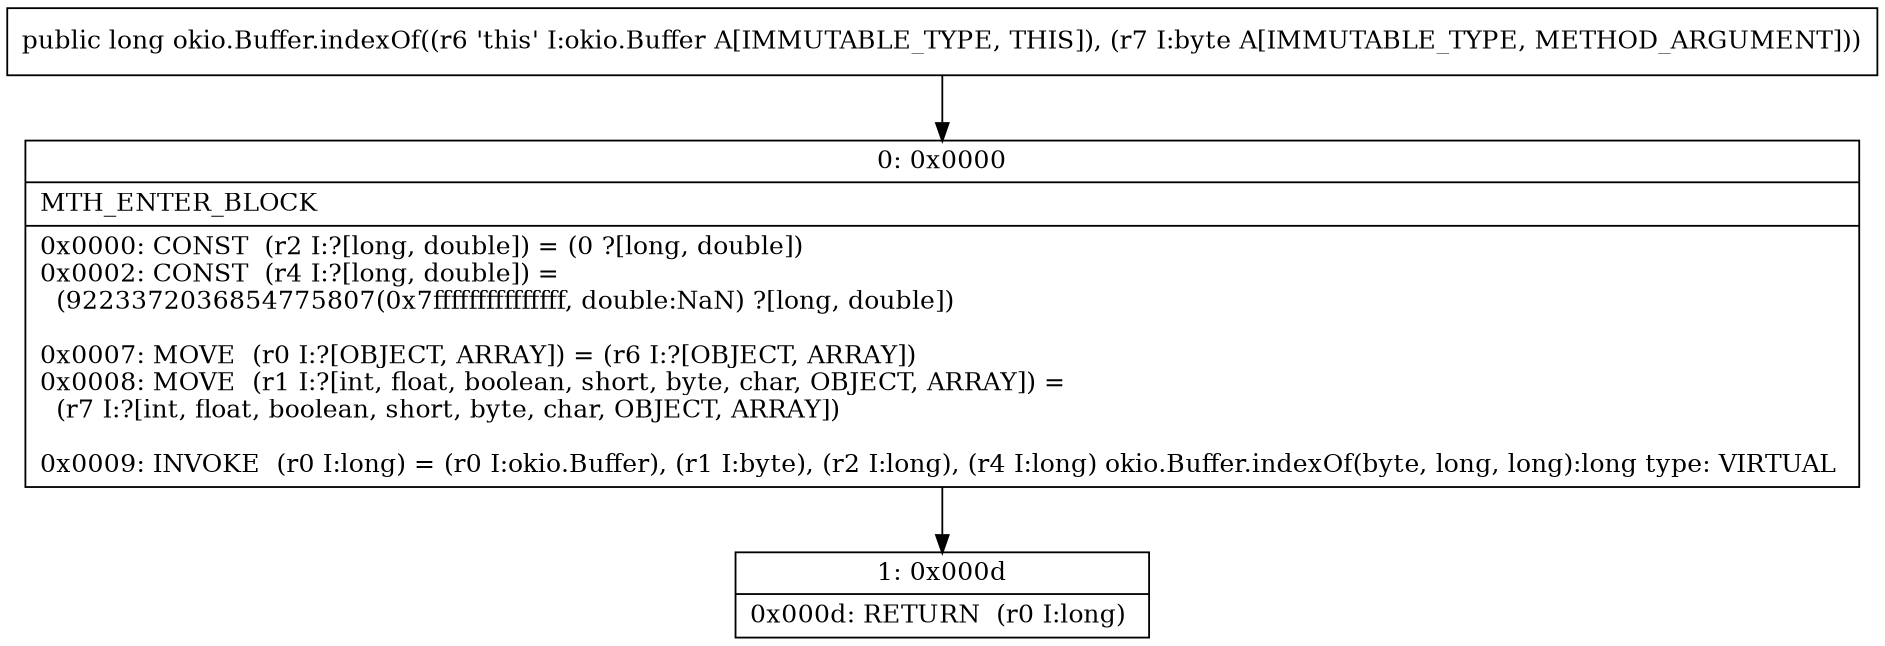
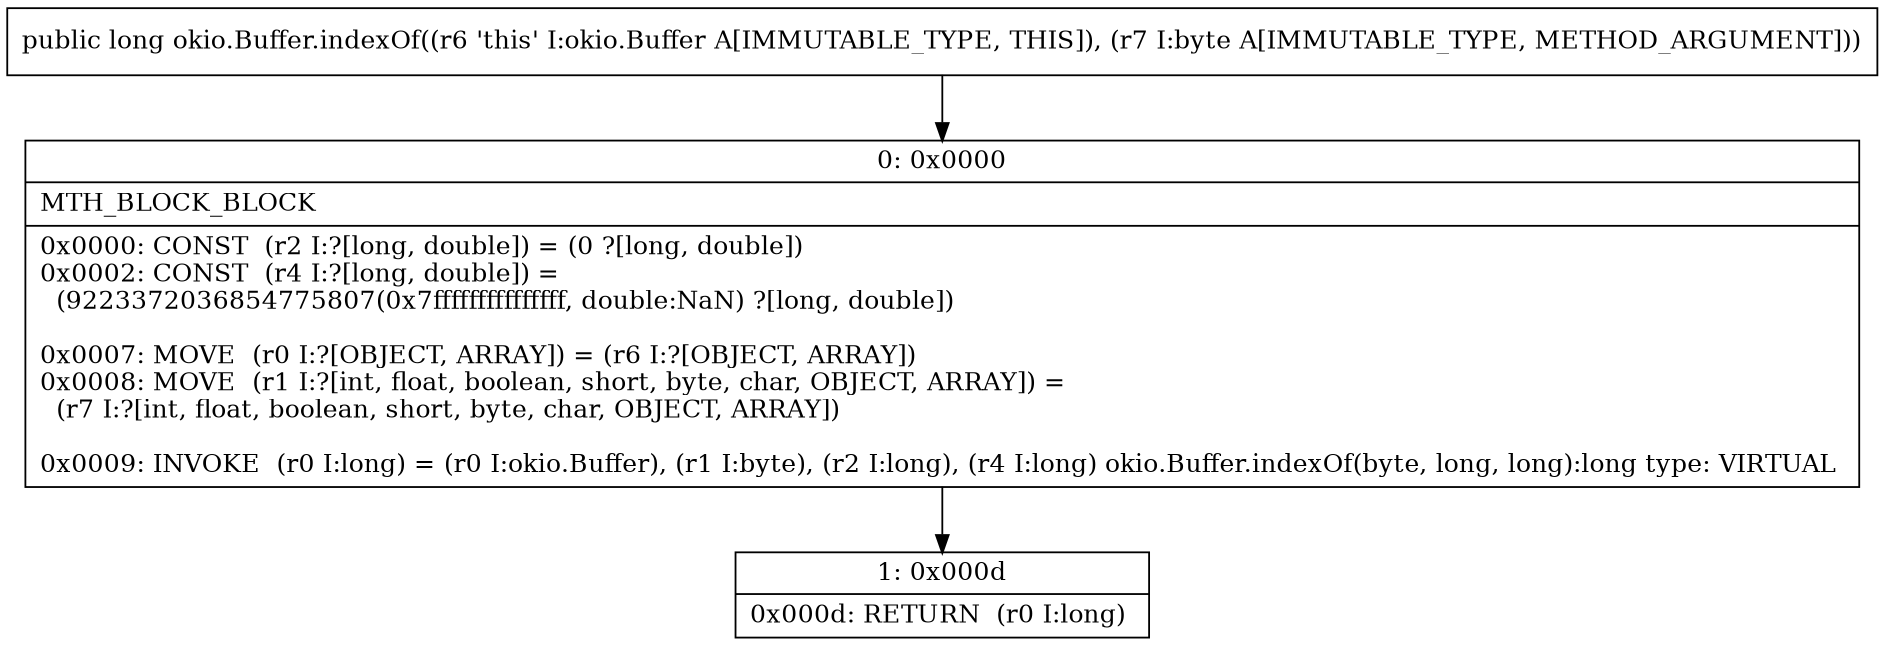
(180, 203) -> (179, 203)
